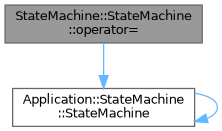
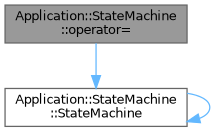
(104, 24) -> (96, 24)
